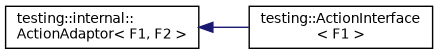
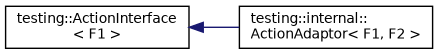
(231, 27) -> (221, 27)
